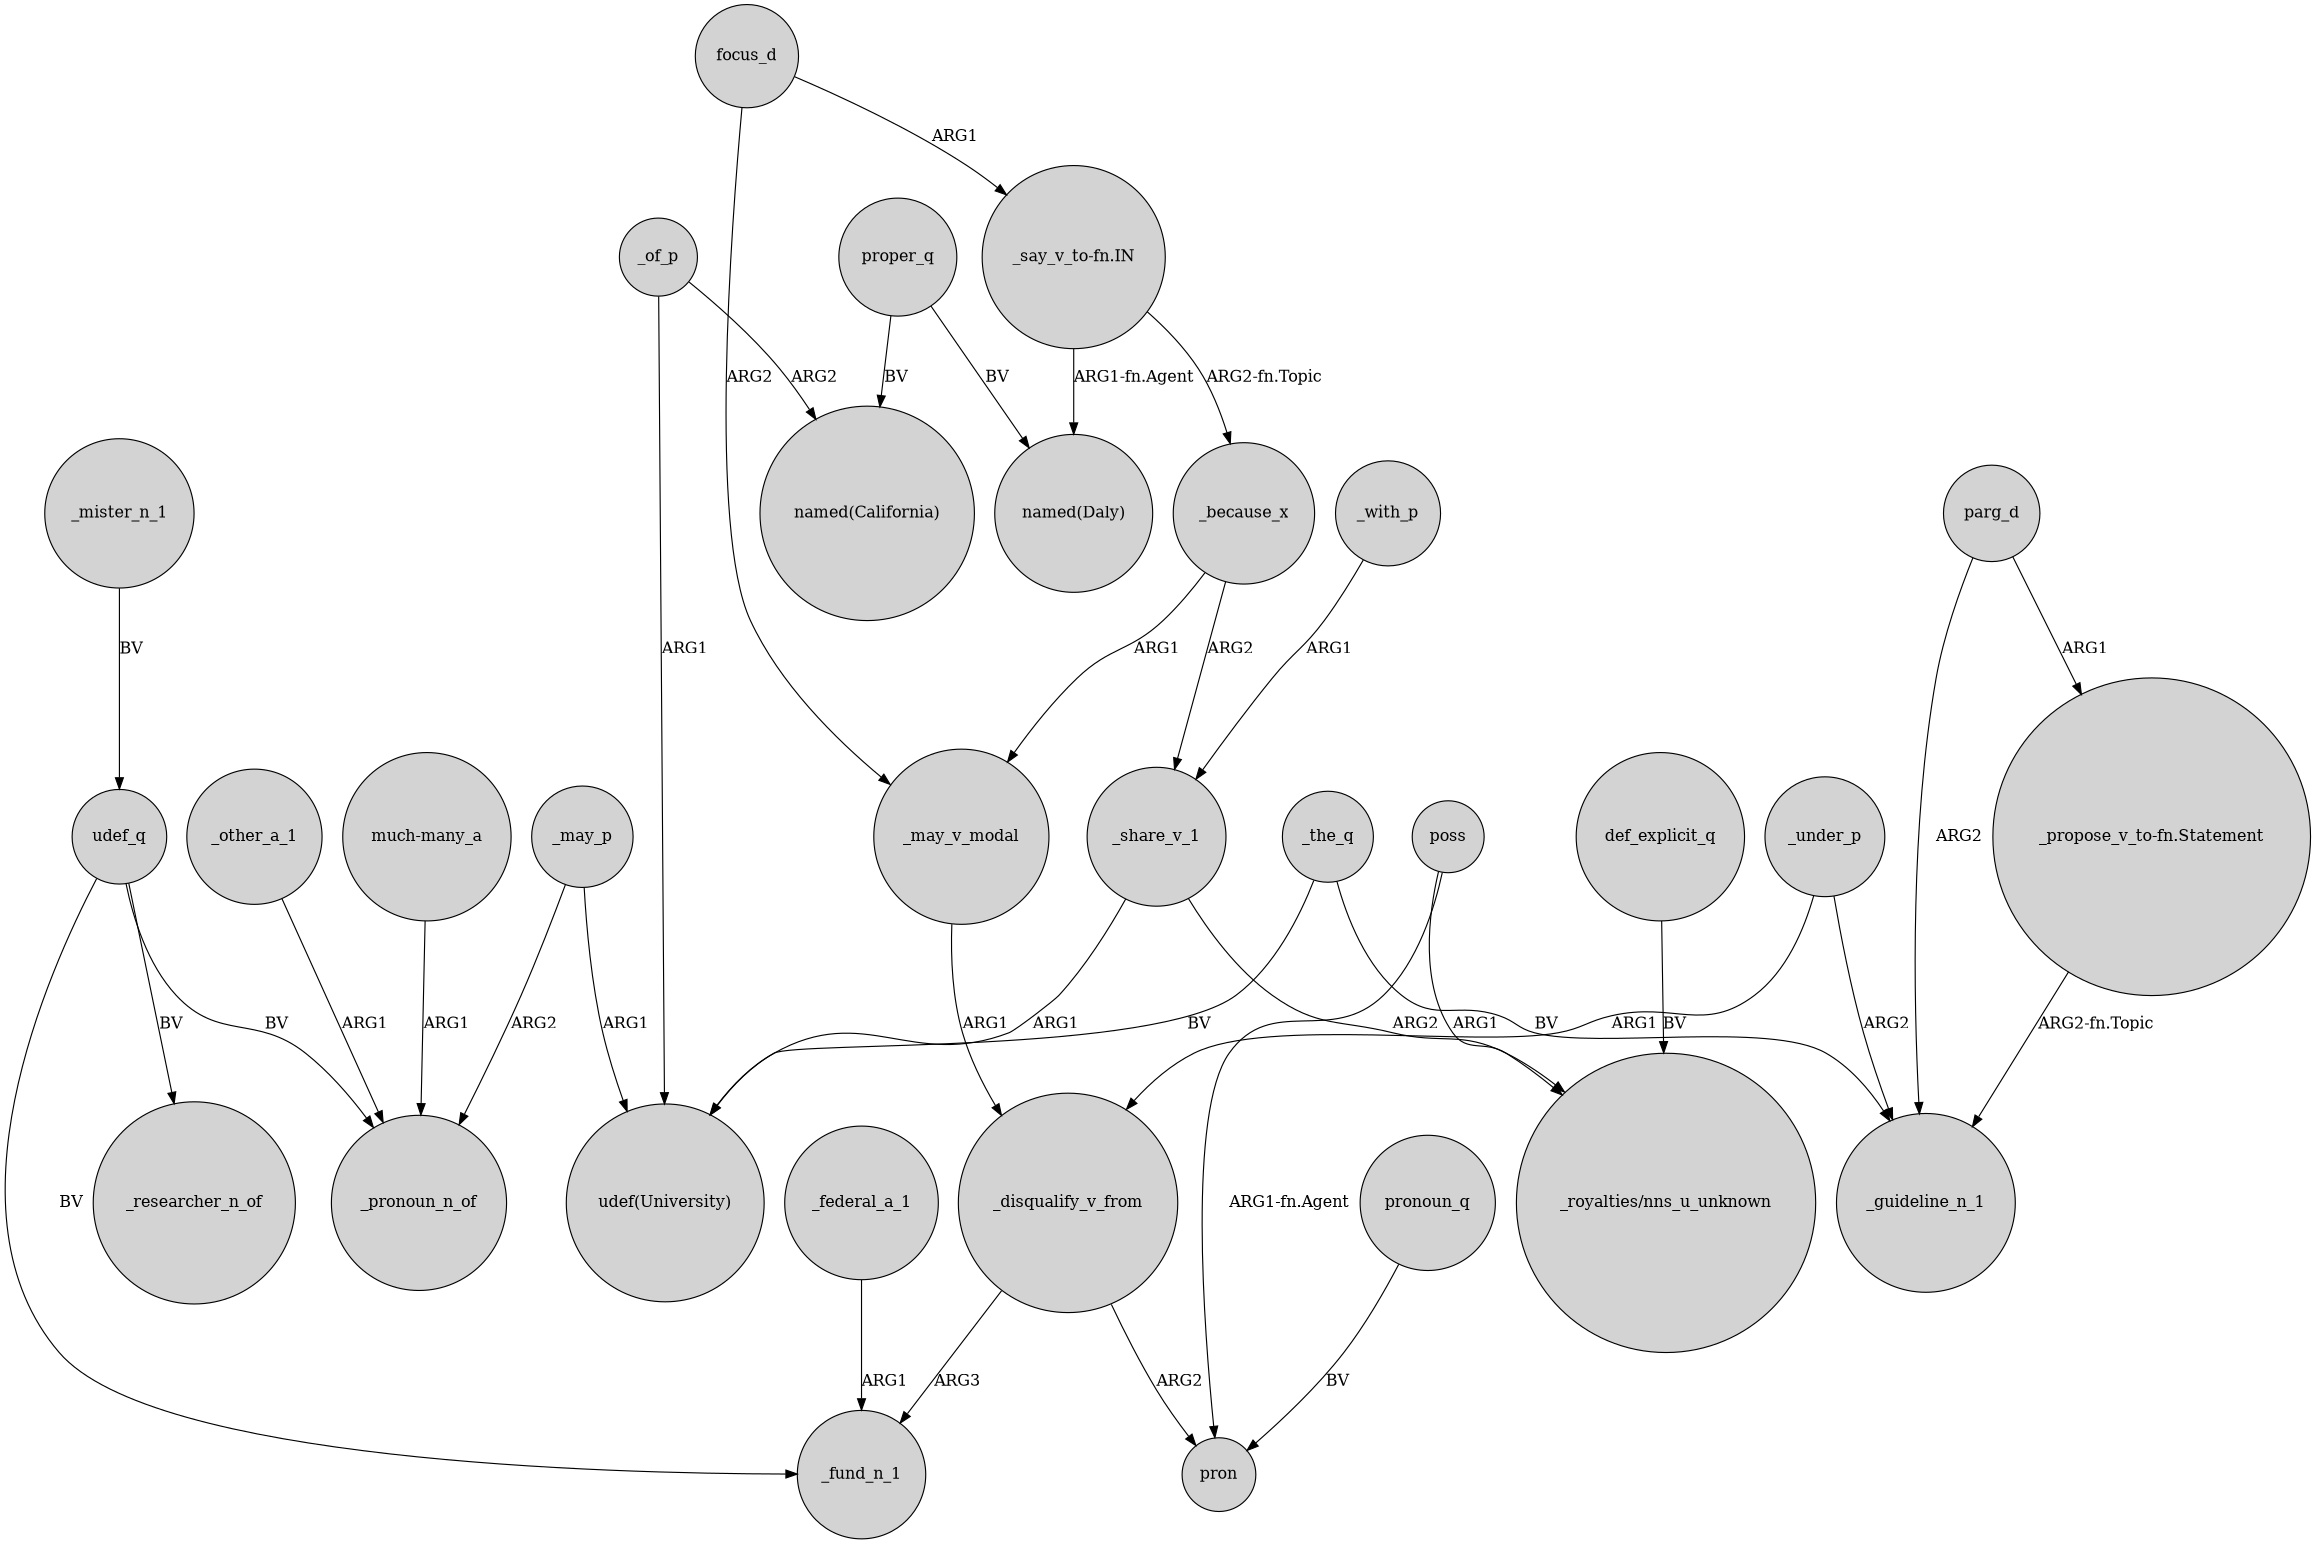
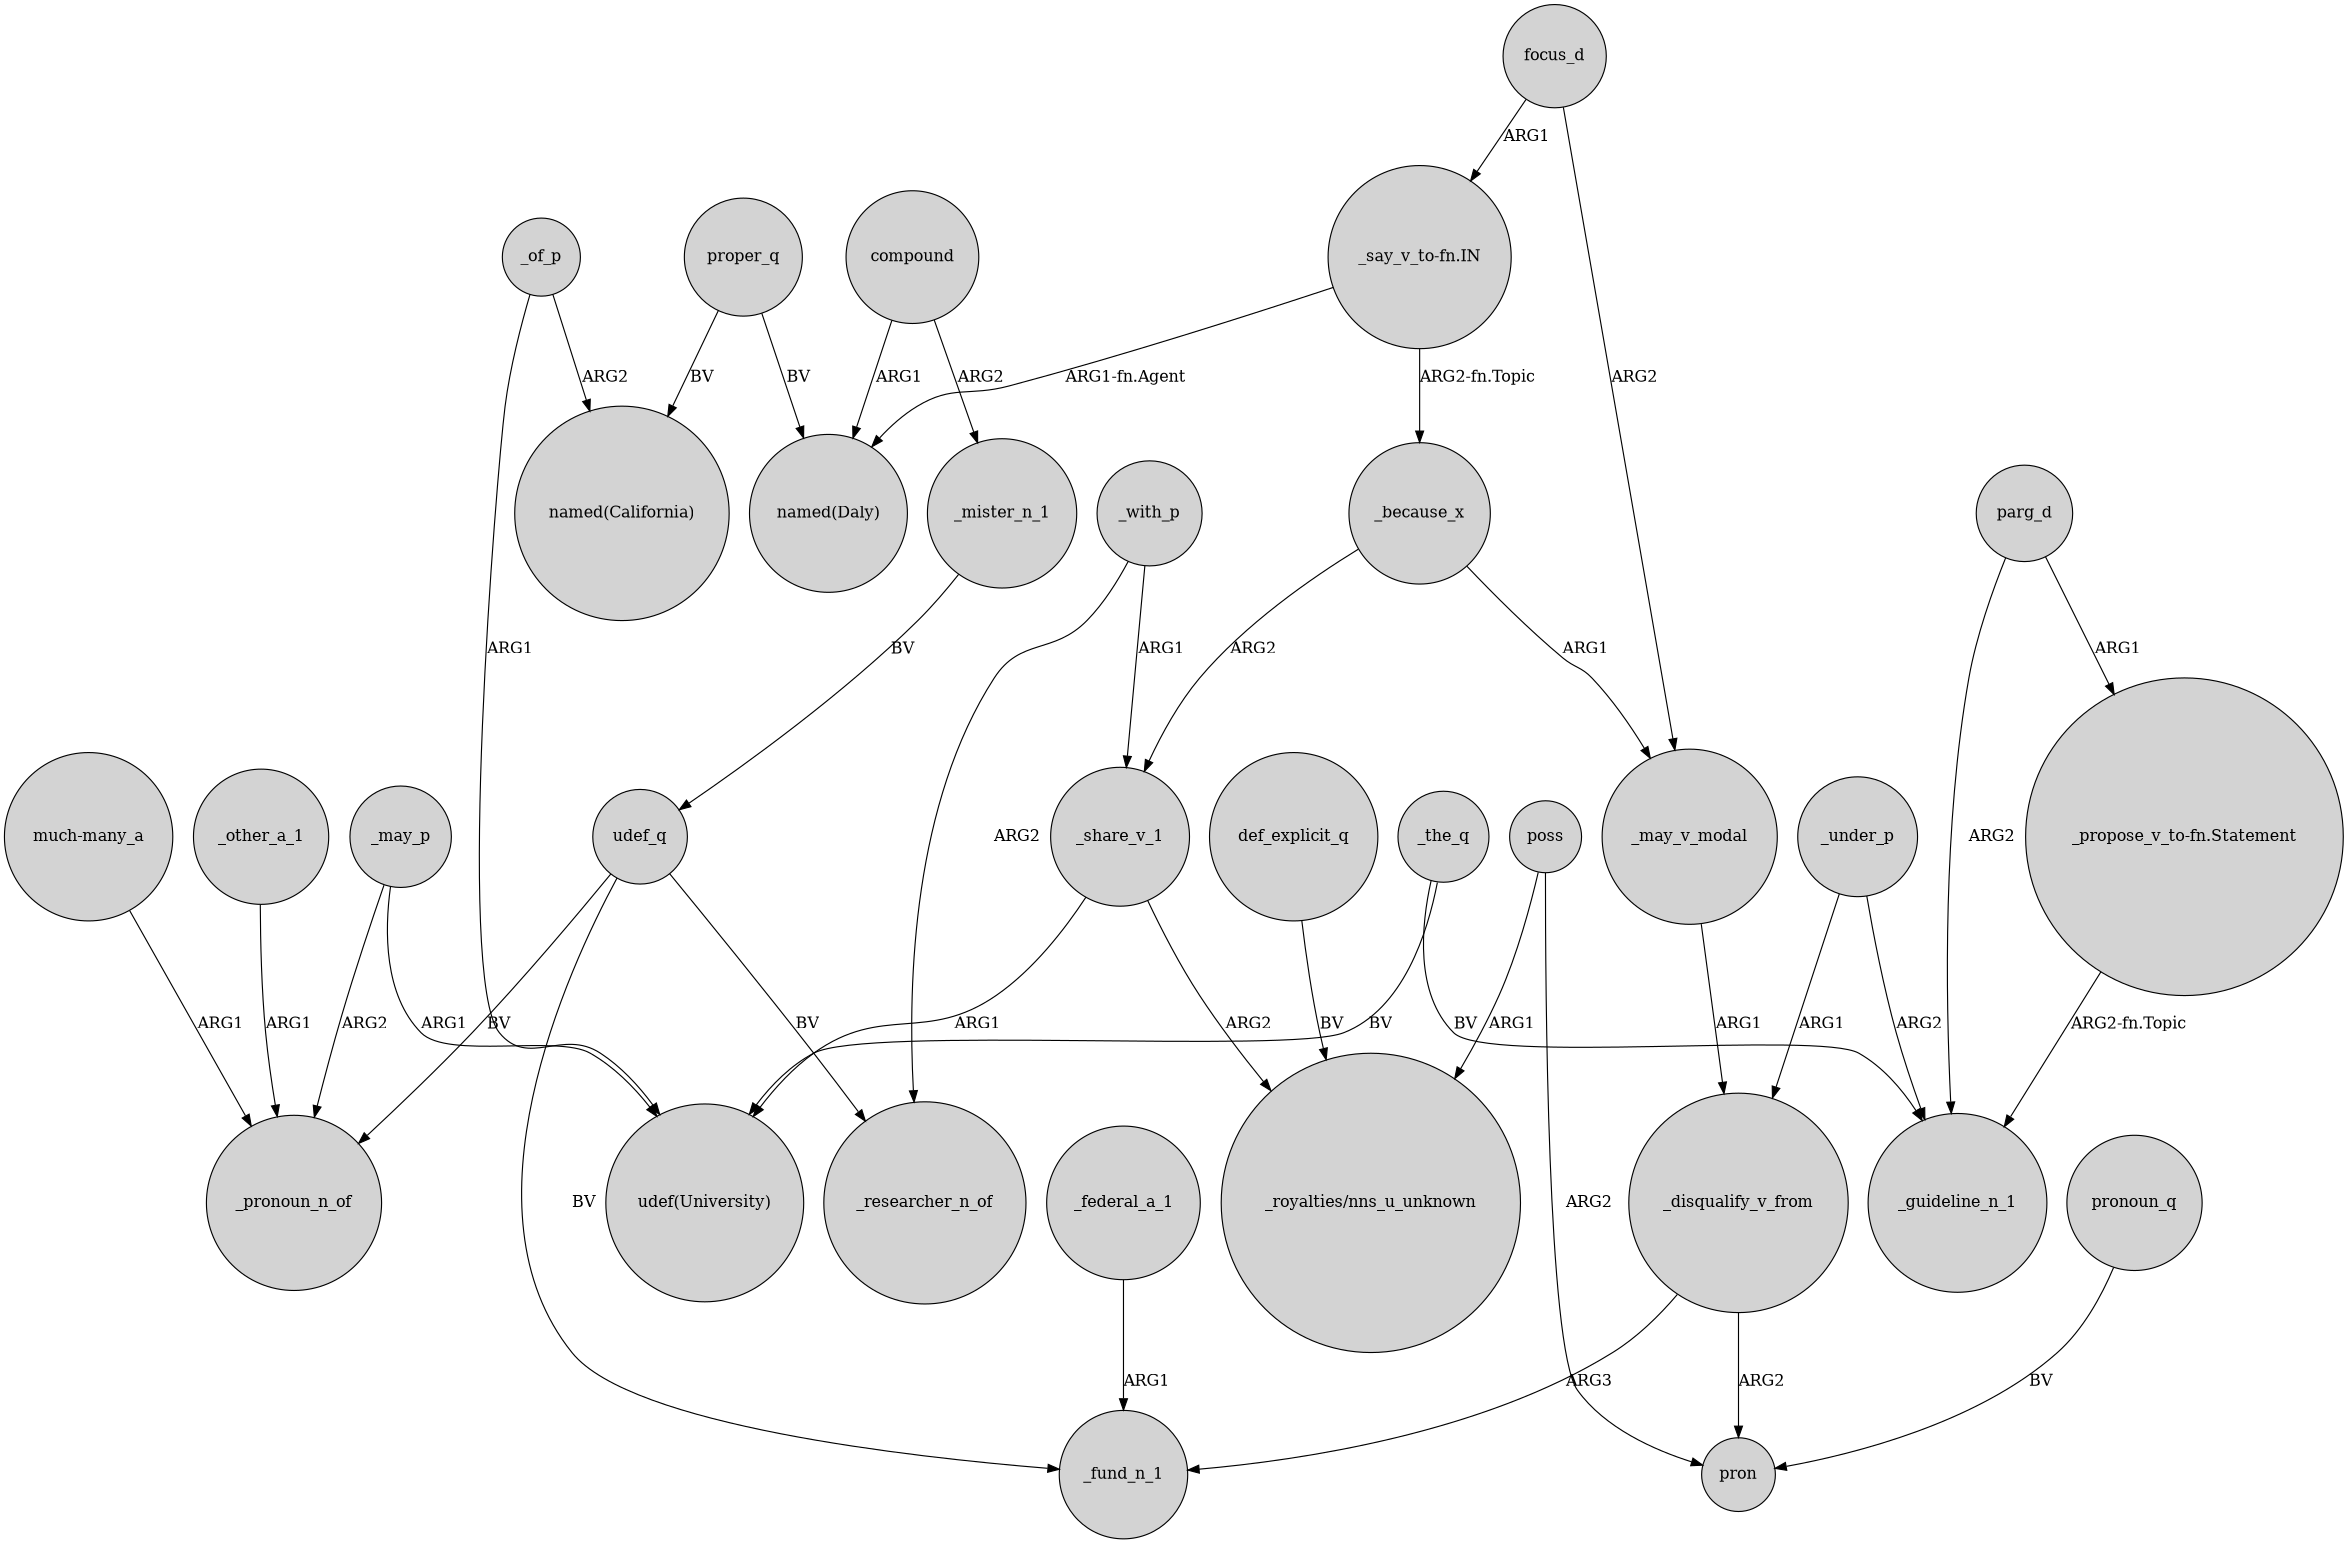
none -> (912, 257)
none -> (944, 789)
(1289, 1203) -> (1589, 1203)
